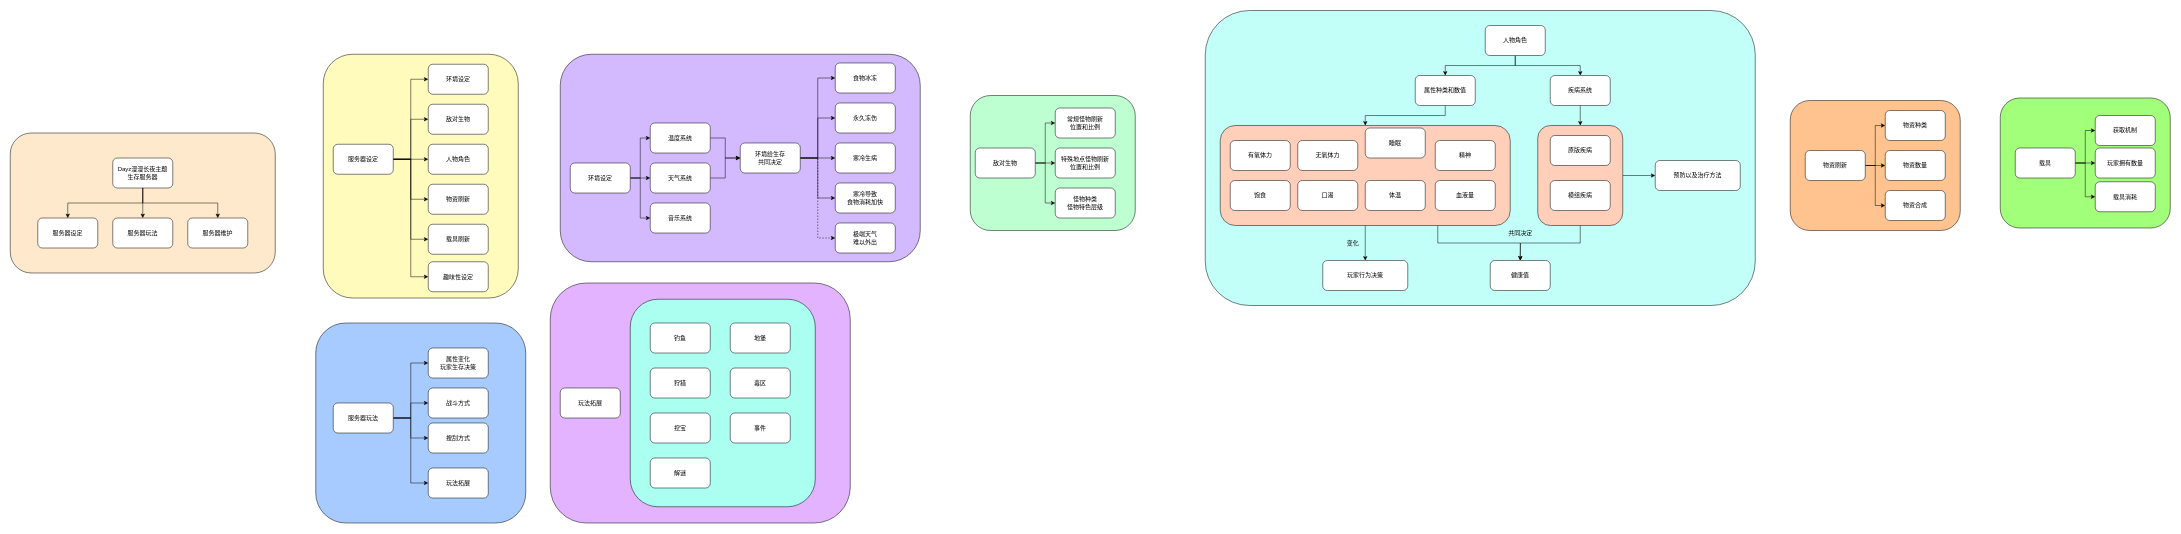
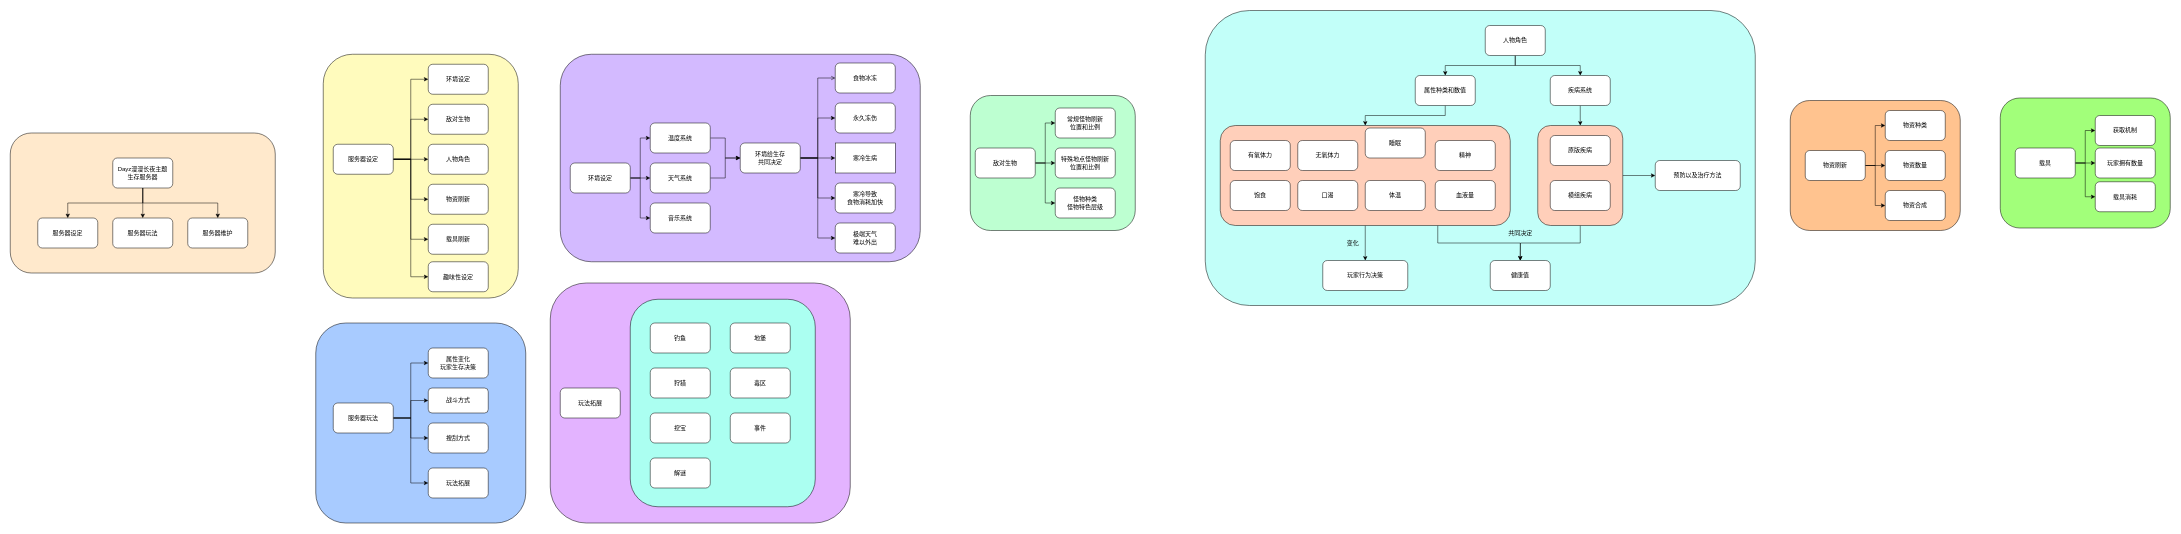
(830, 78) -> (831, 78)
(865, 158) -> (865, 158)
(818, 225) -> (818, 225)
(458, 403) -> (458, 400)
